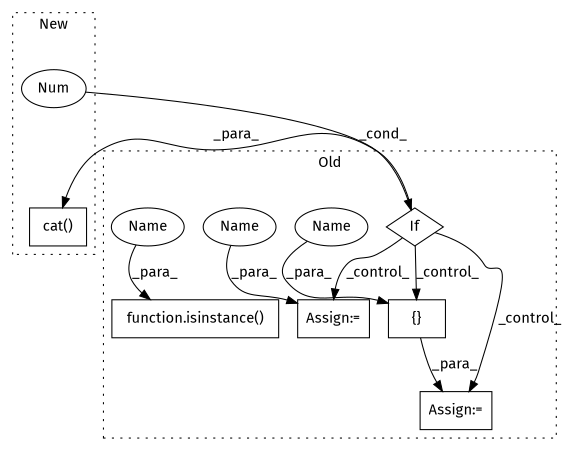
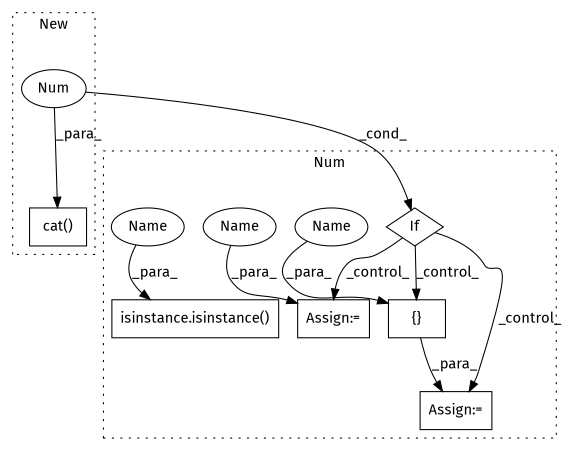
(265, 144) -> (56, 152)
(330, 163) -> (330, 163)
(195, 319) -> (195, 319)
